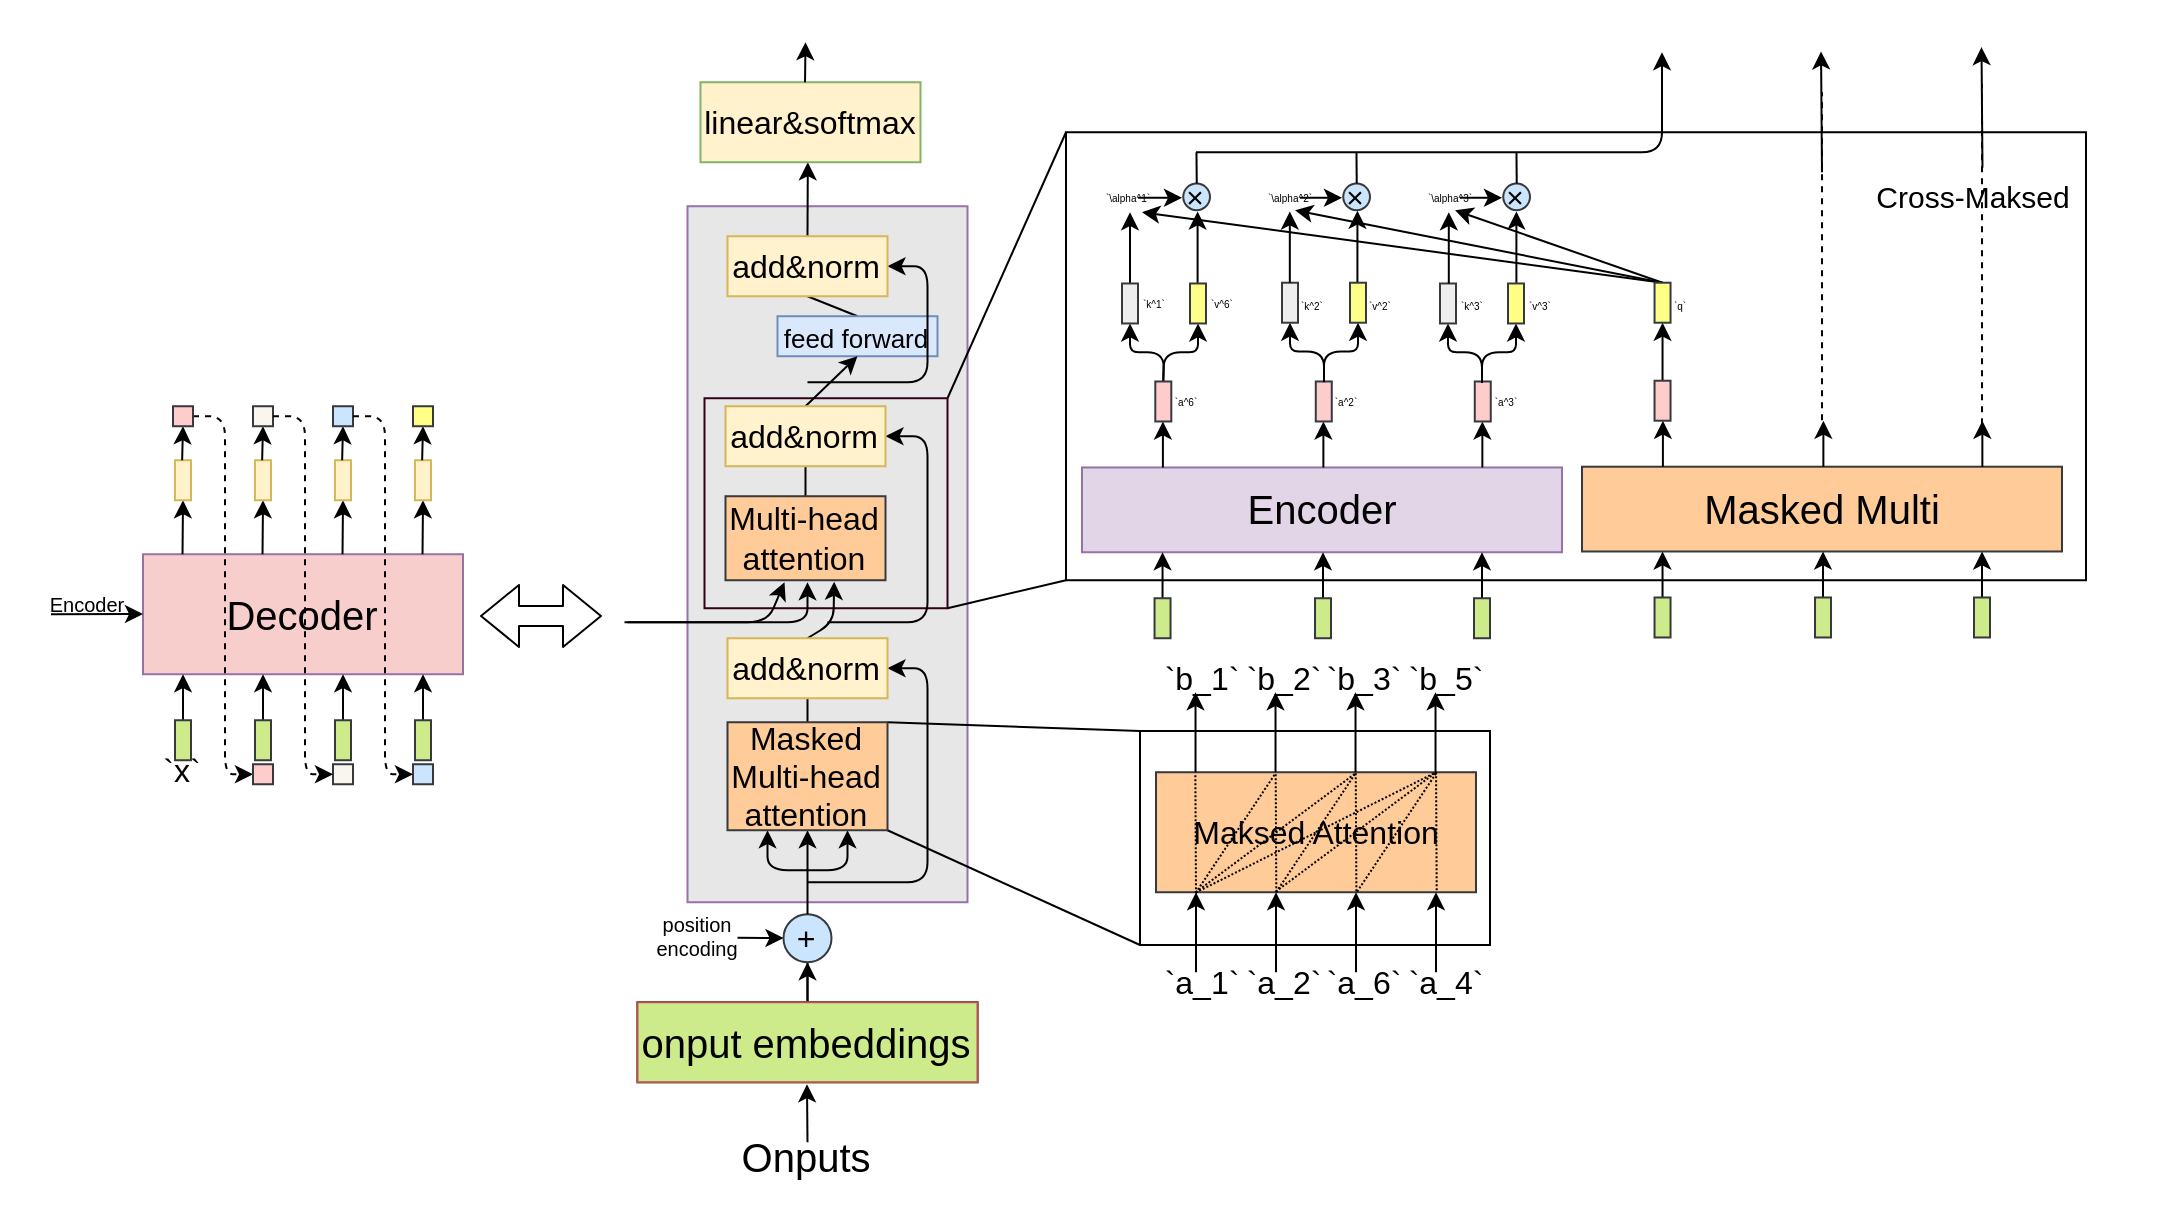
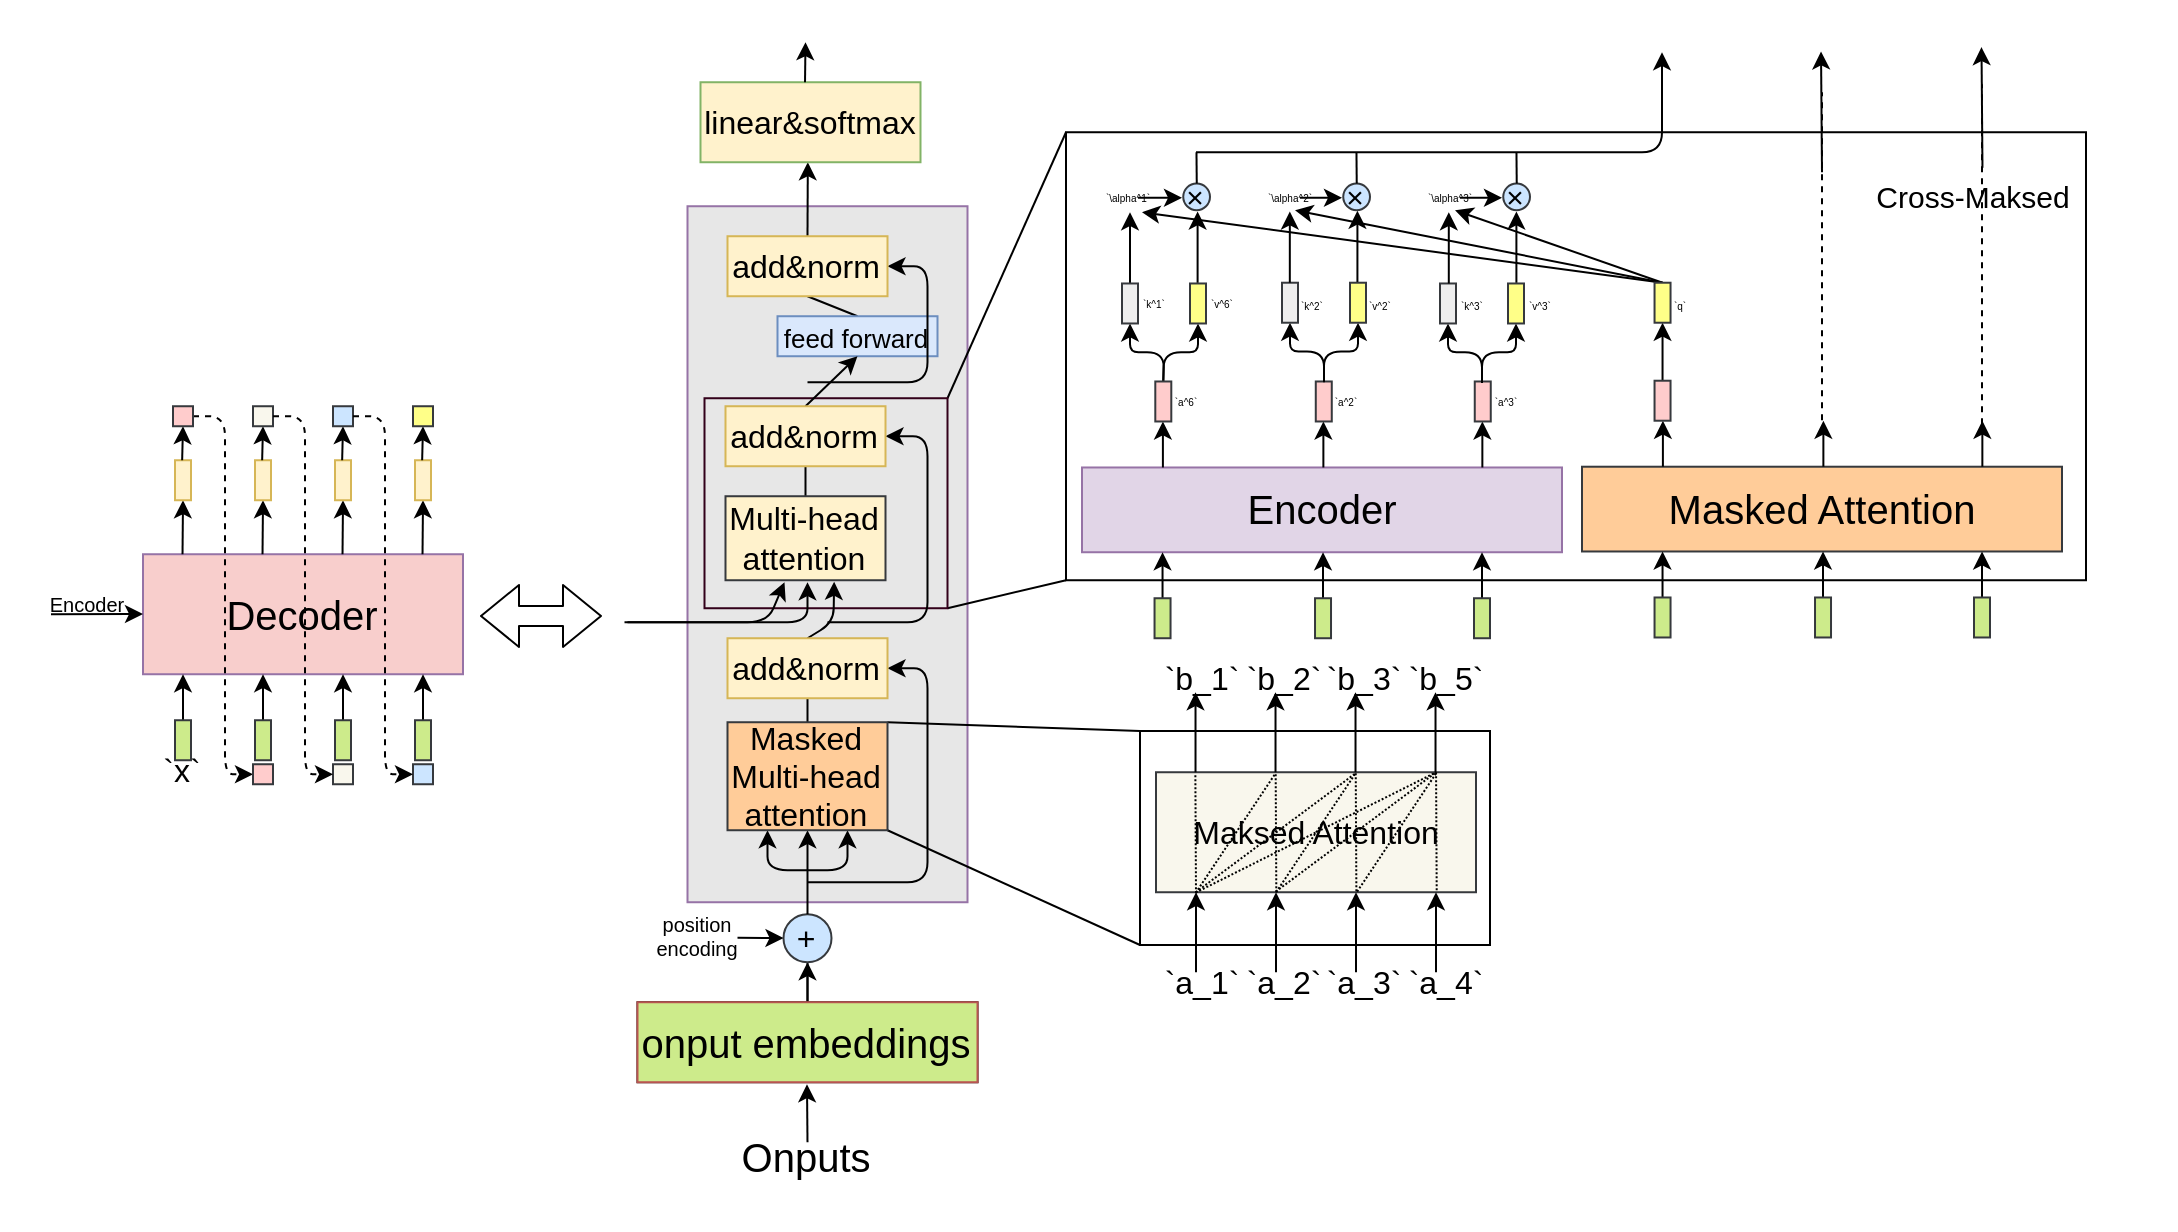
(1823, 509) -> (1823, 509)
(806, 538) -> (806, 538)
(1316, 832) -> (1316, 832)
(1365, 983) -> (1365, 983)
